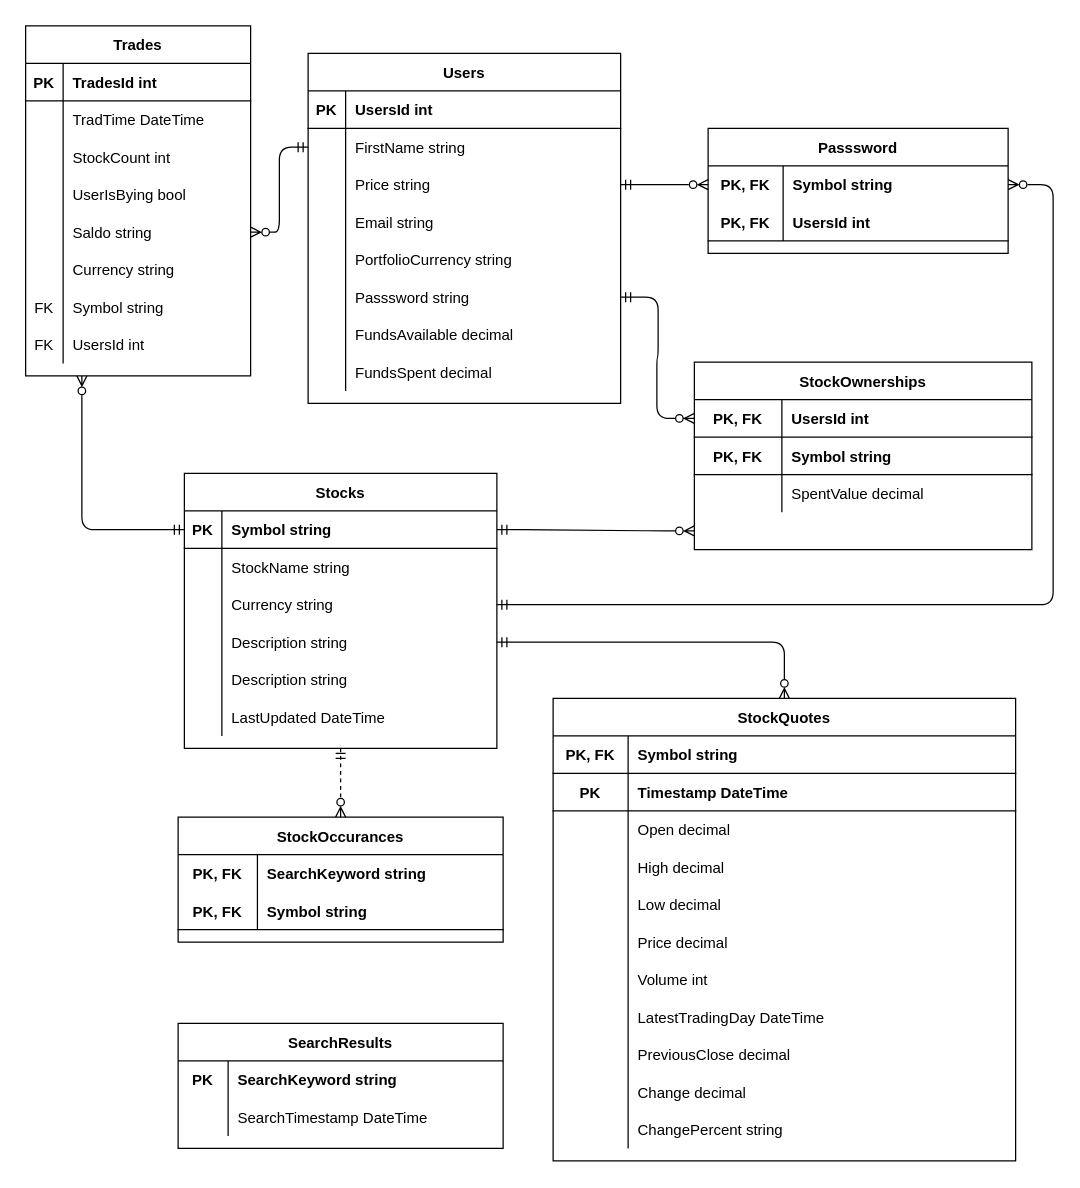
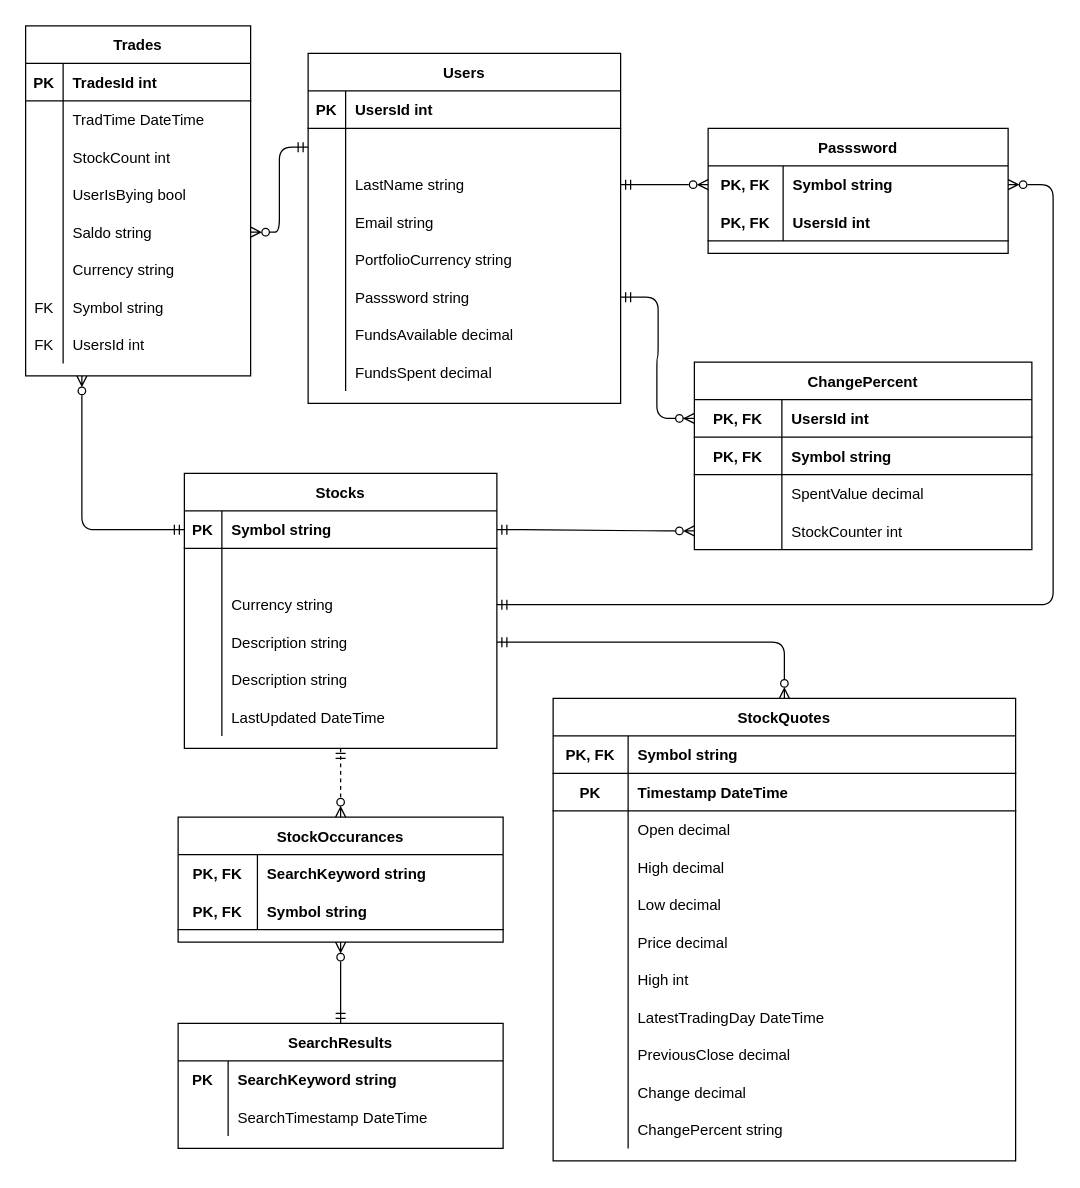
(483, 147) -> none
(400, 185) -> (414, 185)
(863, 381) -> (863, 381)
none -> (907, 531)
(359, 567) -> none
(674, 980) -> (665, 980)
none -> (341, 991)
